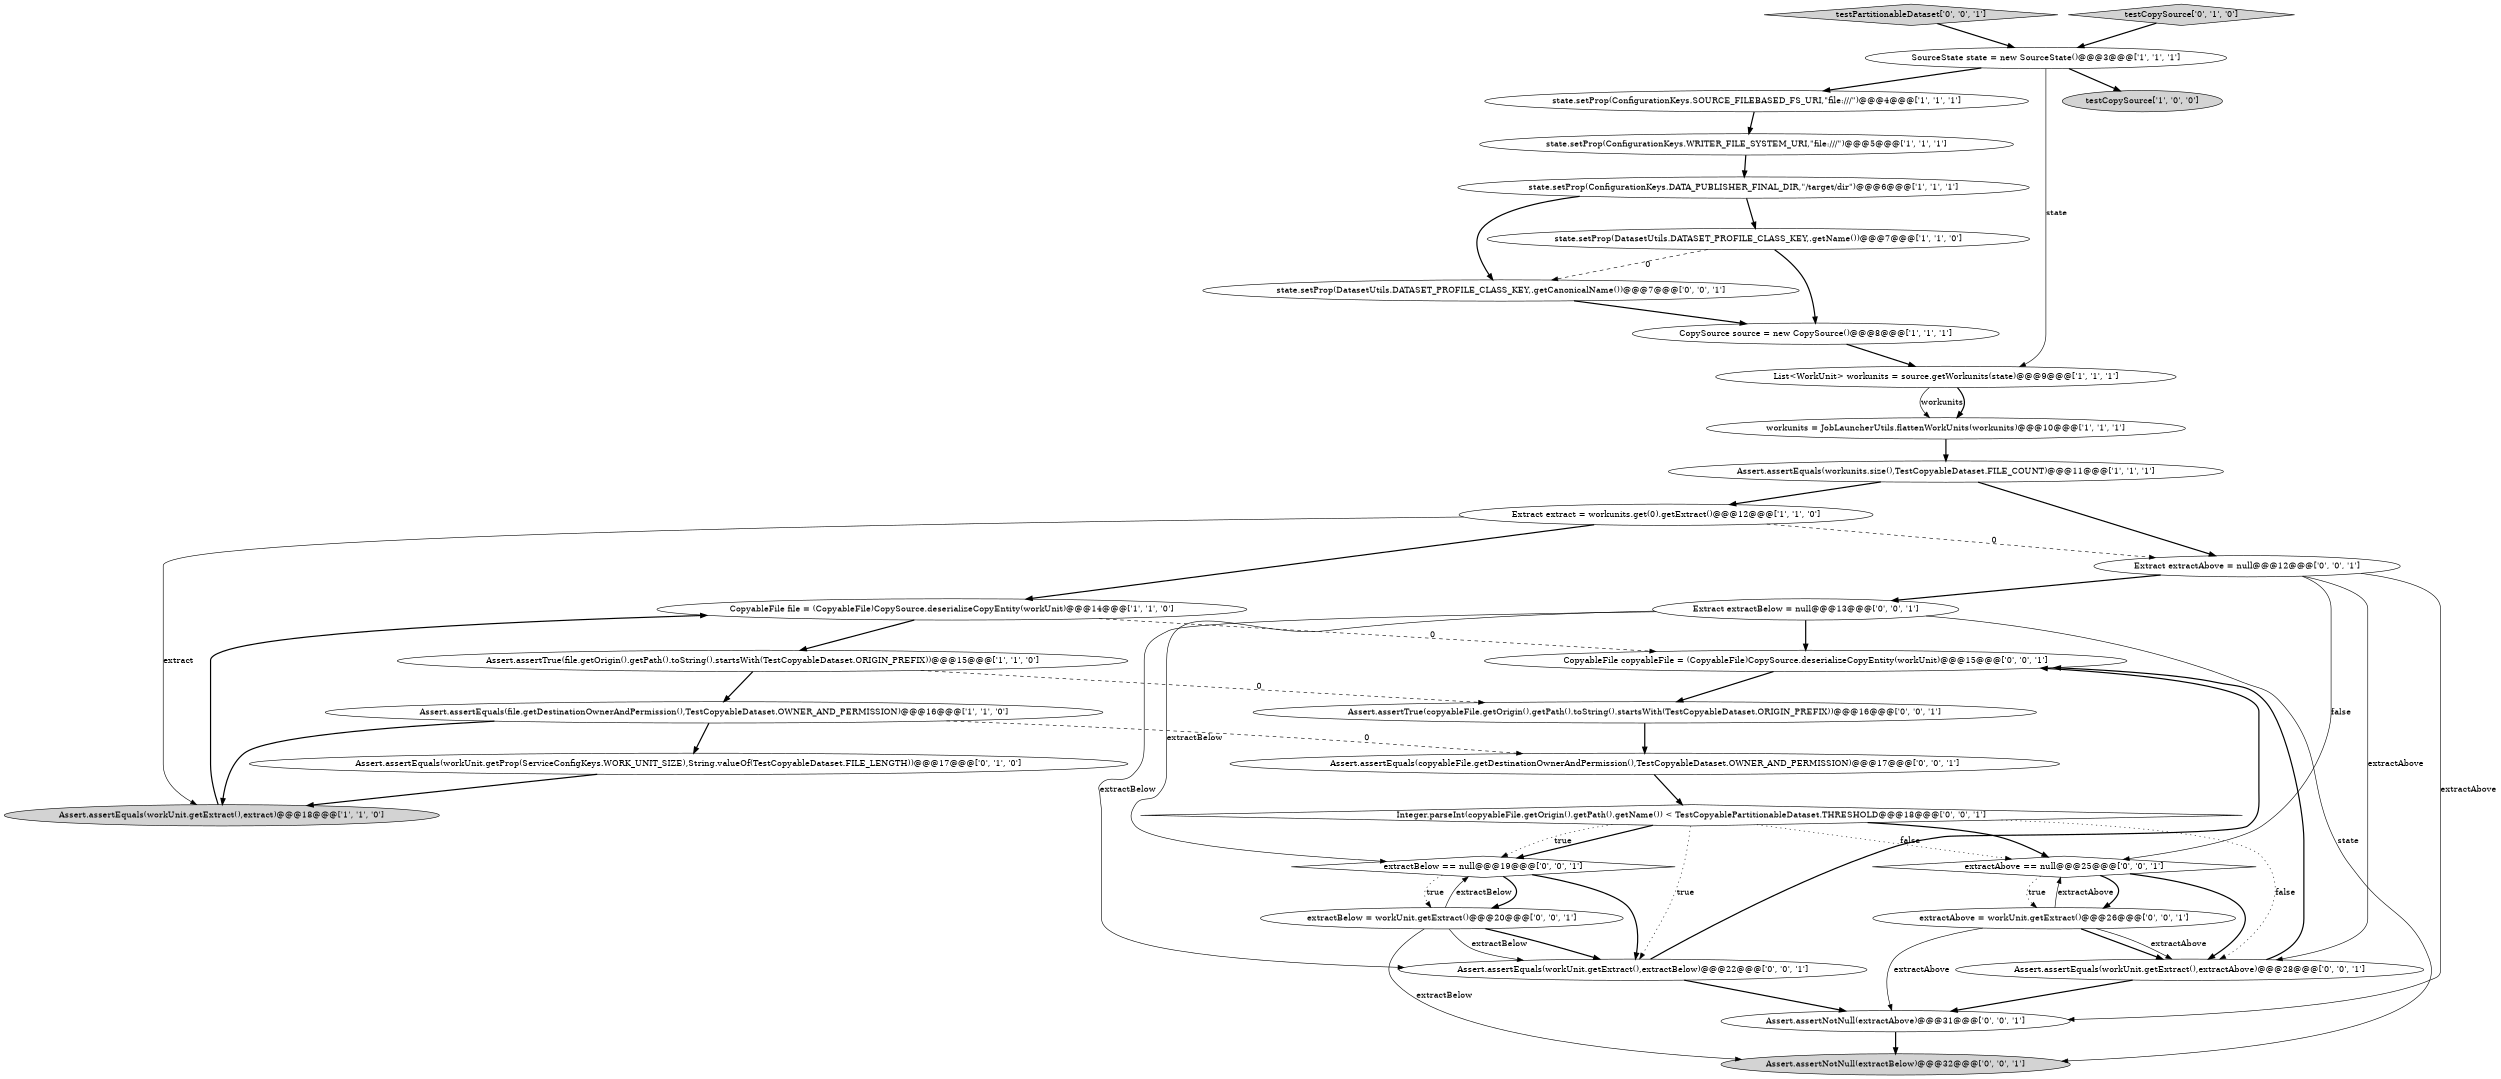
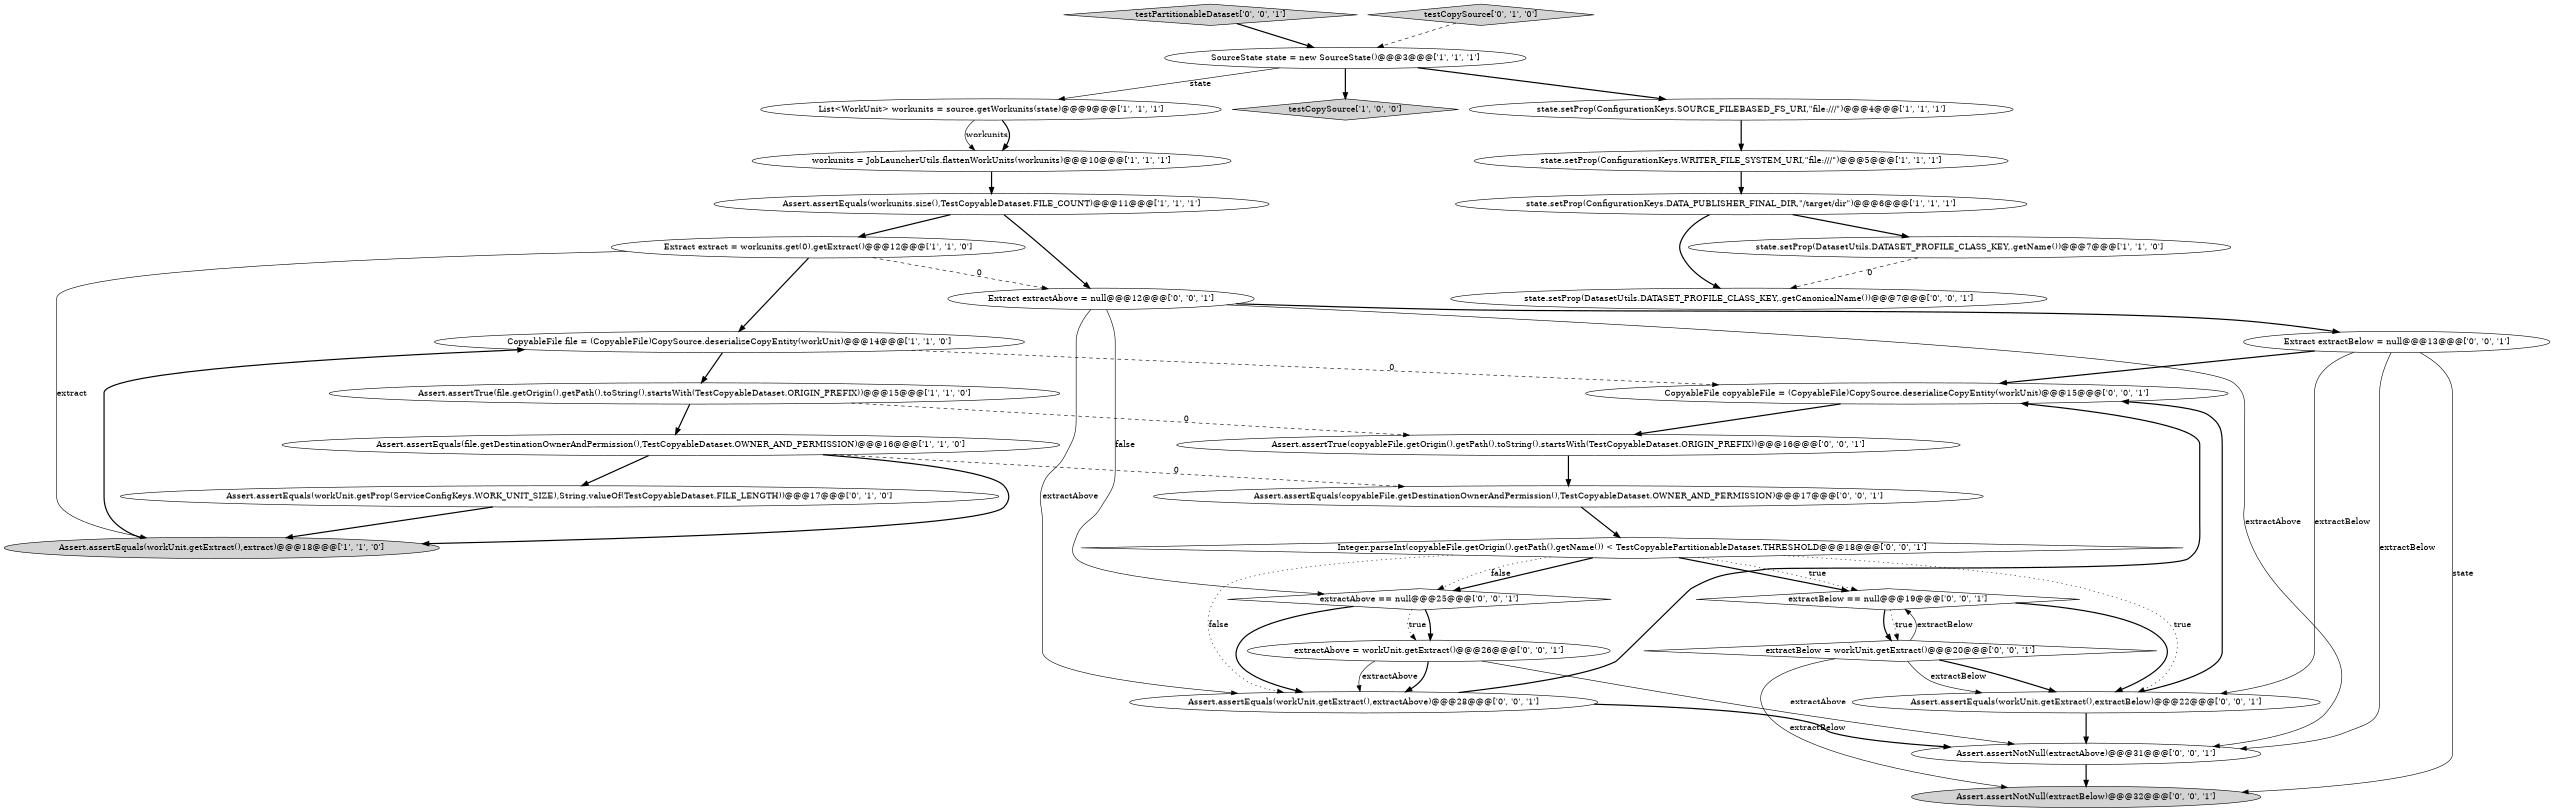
(2120, 34) -> (1420, 34)
(2142, 101) -> (1345, 109)
(1816, 334) -> none
(1170, 645) -> (2380, 602)
(2056, 895) -> none
(1442, 918) -> (1900, 651)
